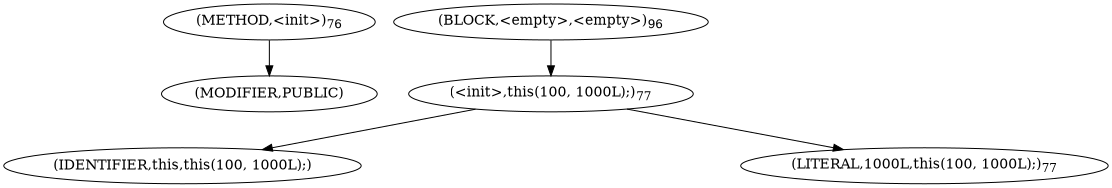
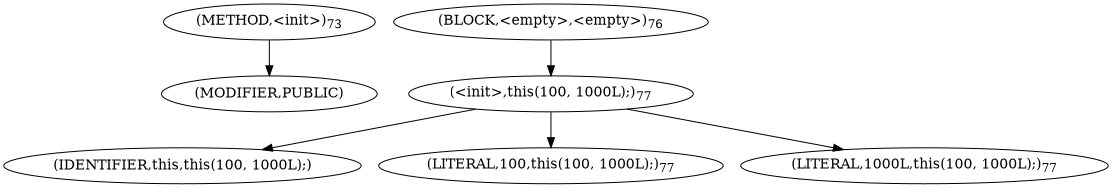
(335, 20) -> (335, 20)
(656, 20) -> (656, 20)
none -> (551, 166)
